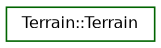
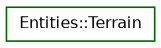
(81, 24) -> (81, 24)
